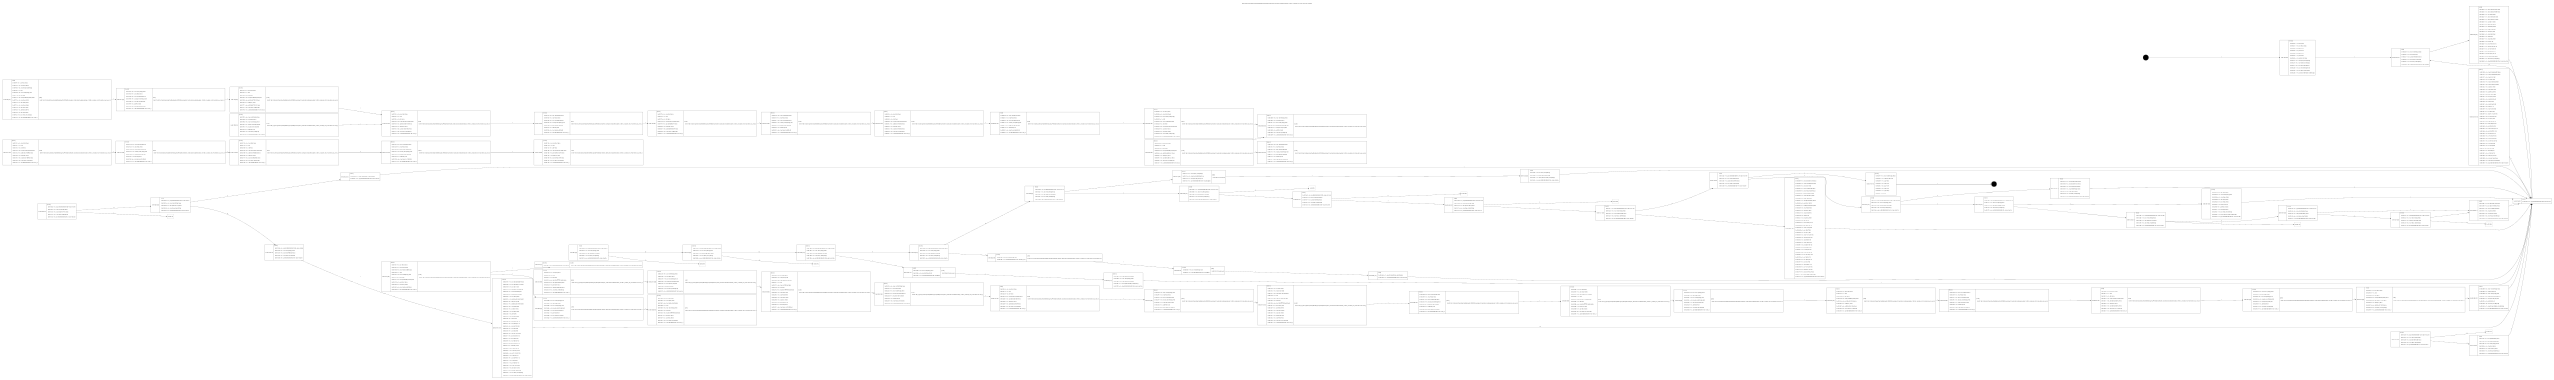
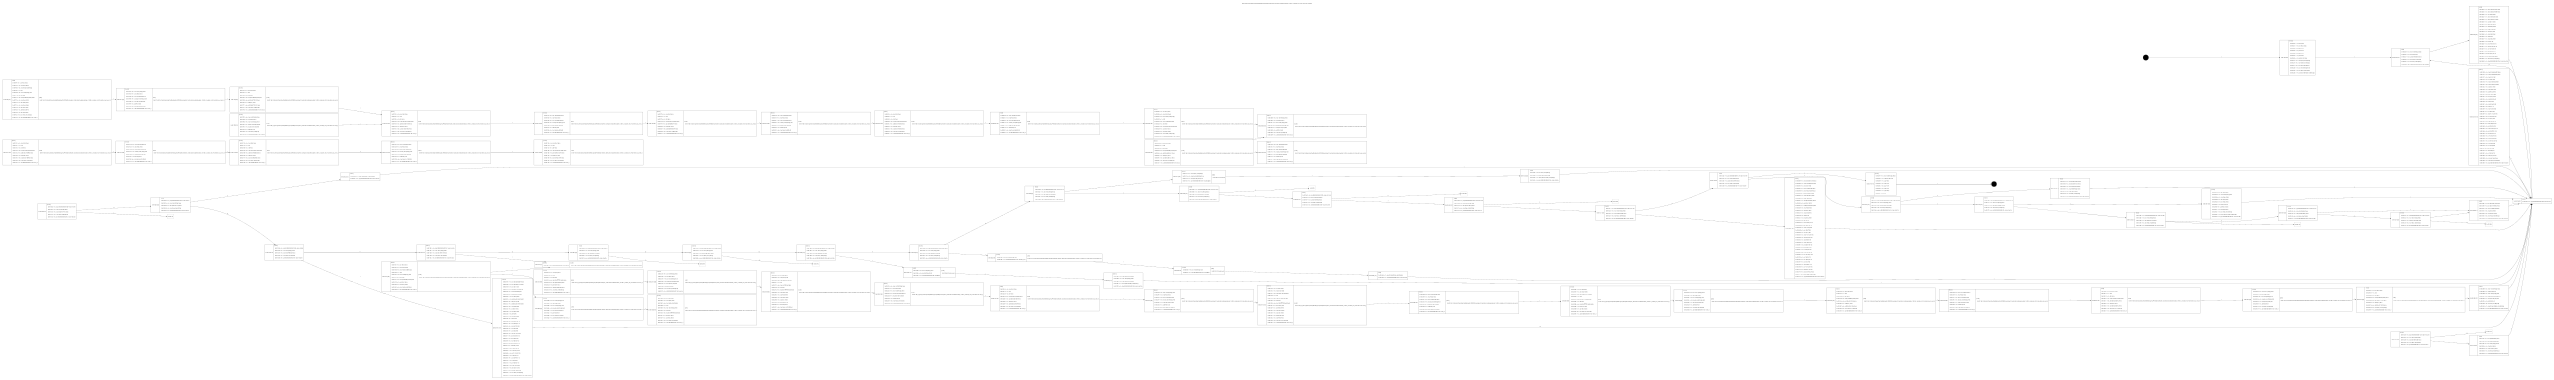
none -> (436, 252)
